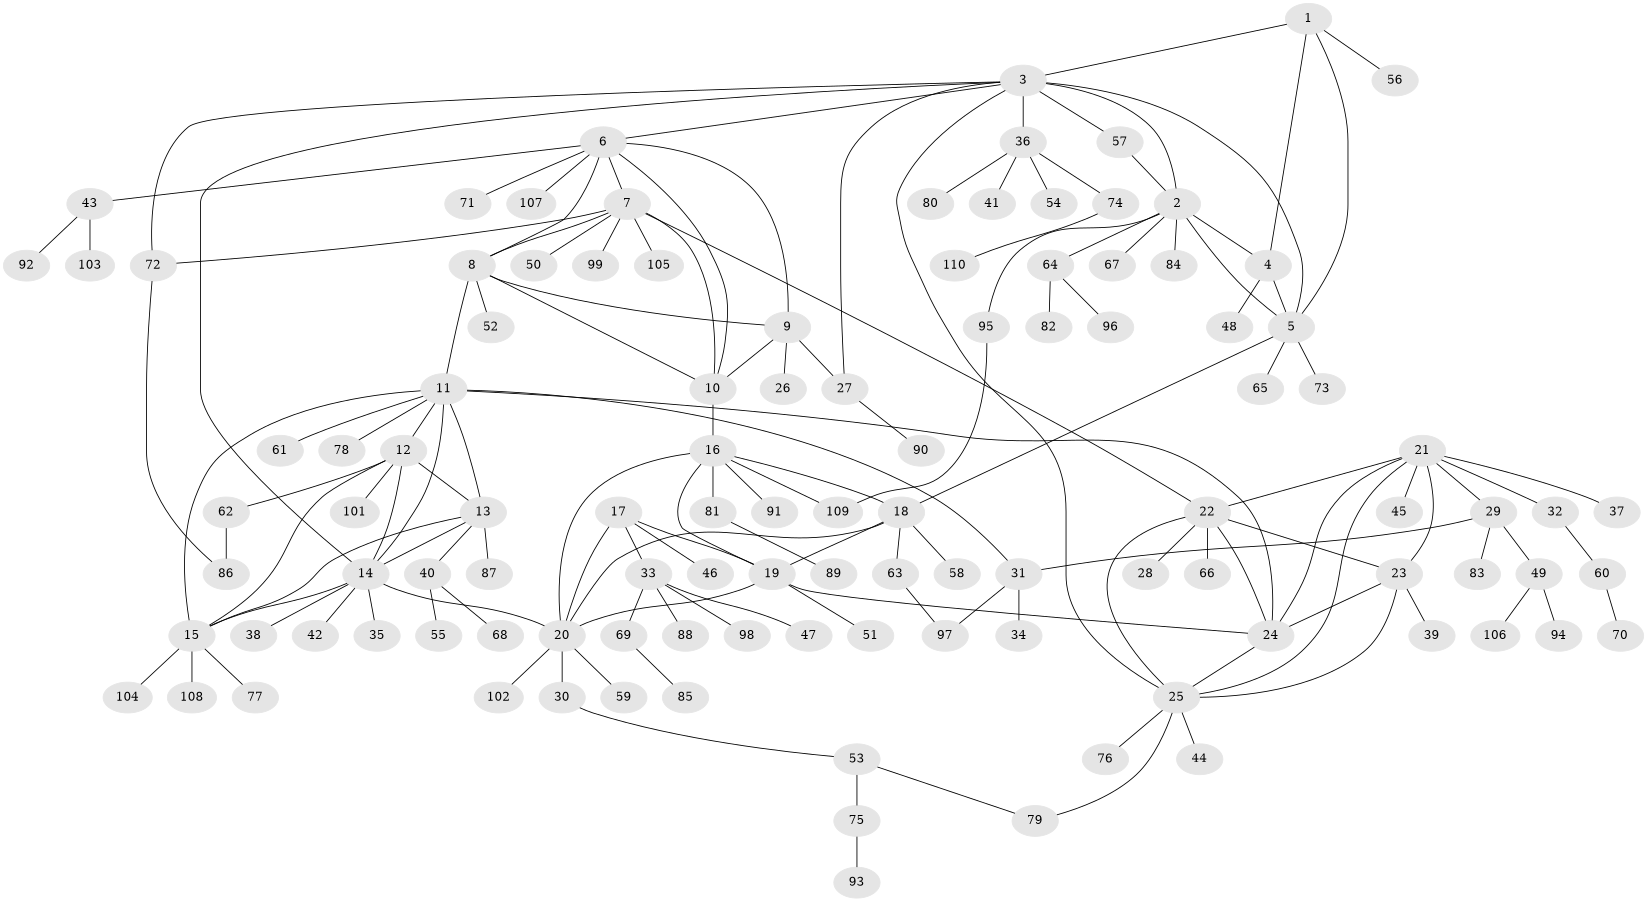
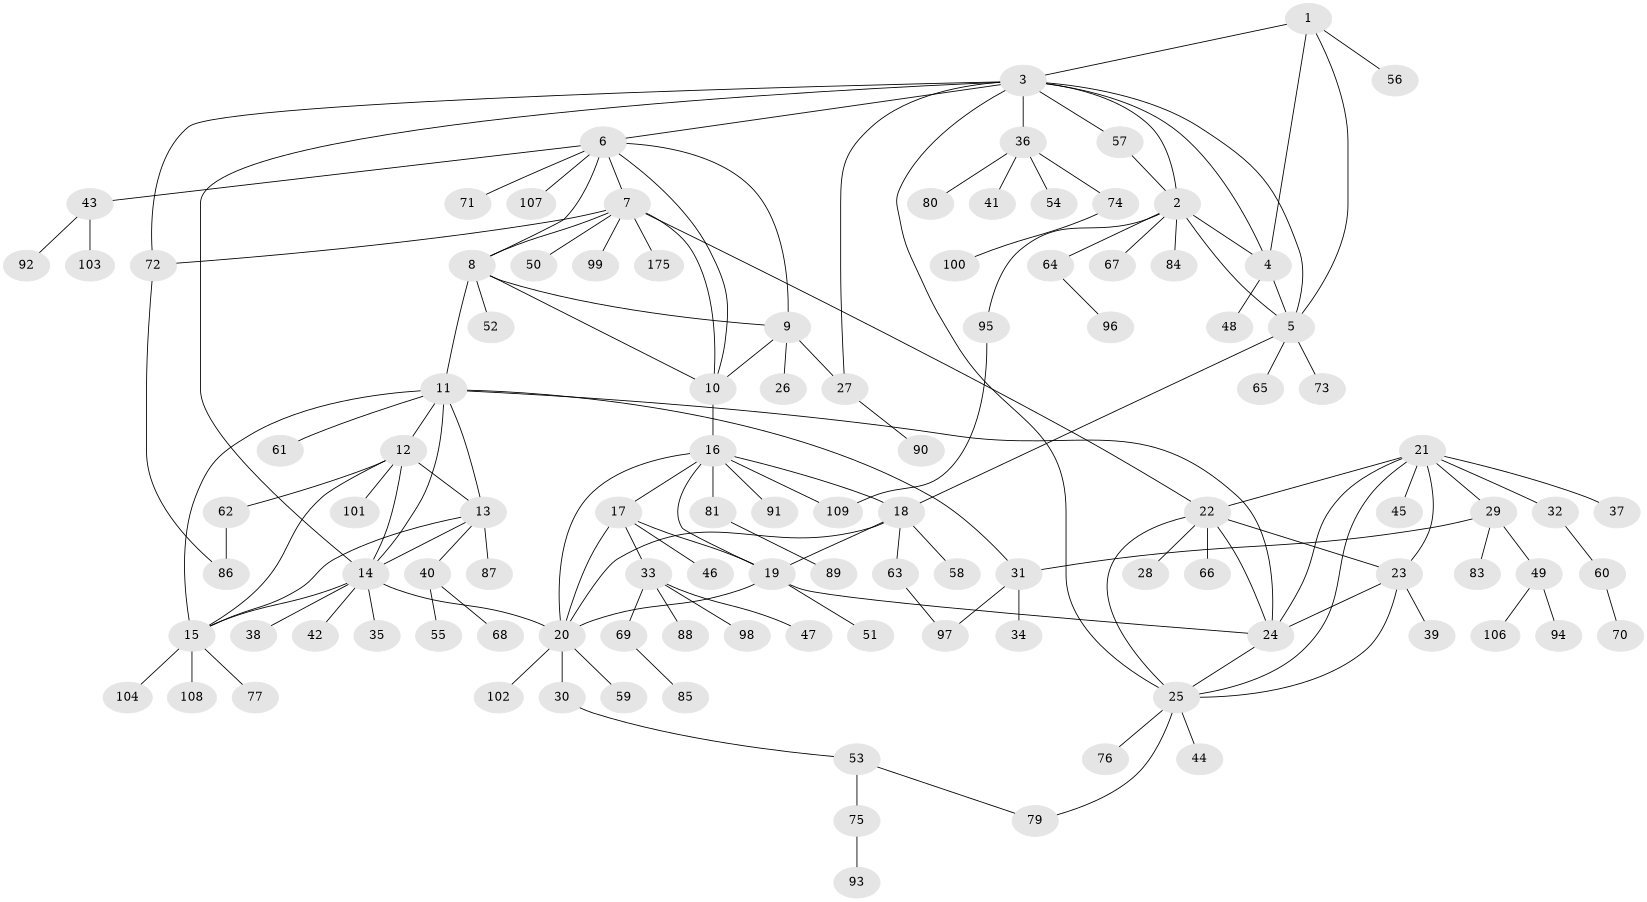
none -> (1180, 134)
(659, 266) -> (659, 266)
(955, 266) -> (955, 266)
(1049, 327) -> none
(342, 451) -> none
none -> (666, 482)
